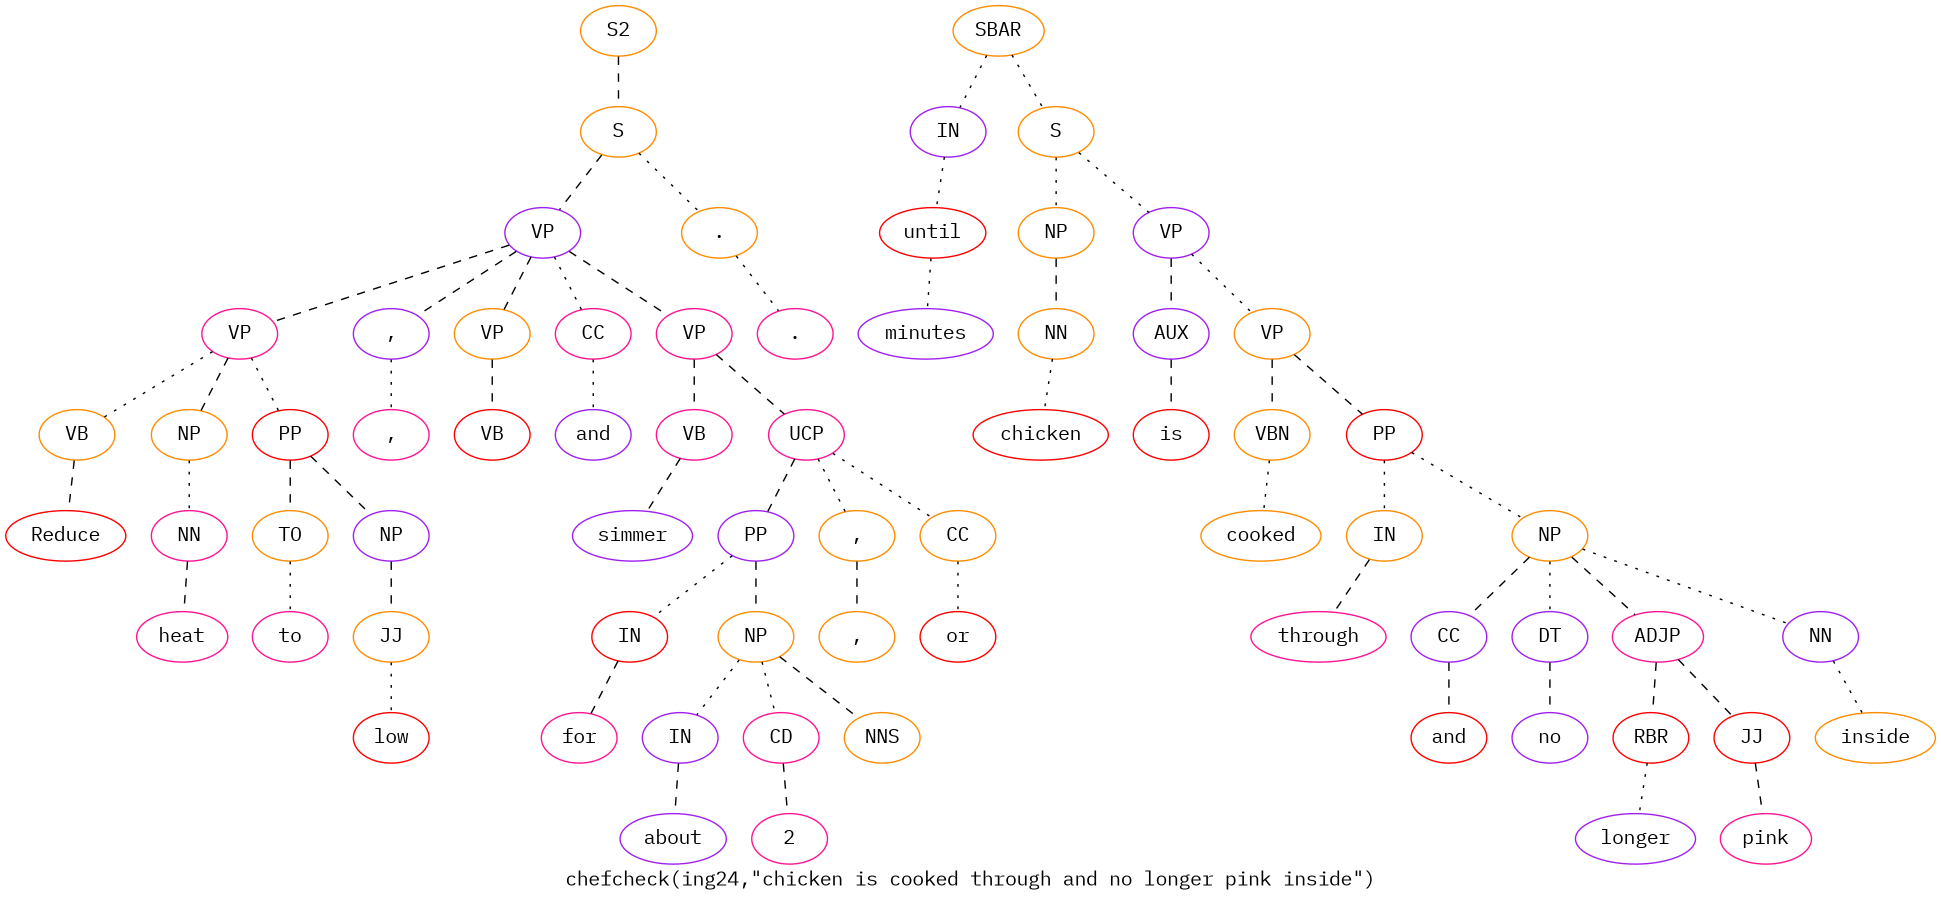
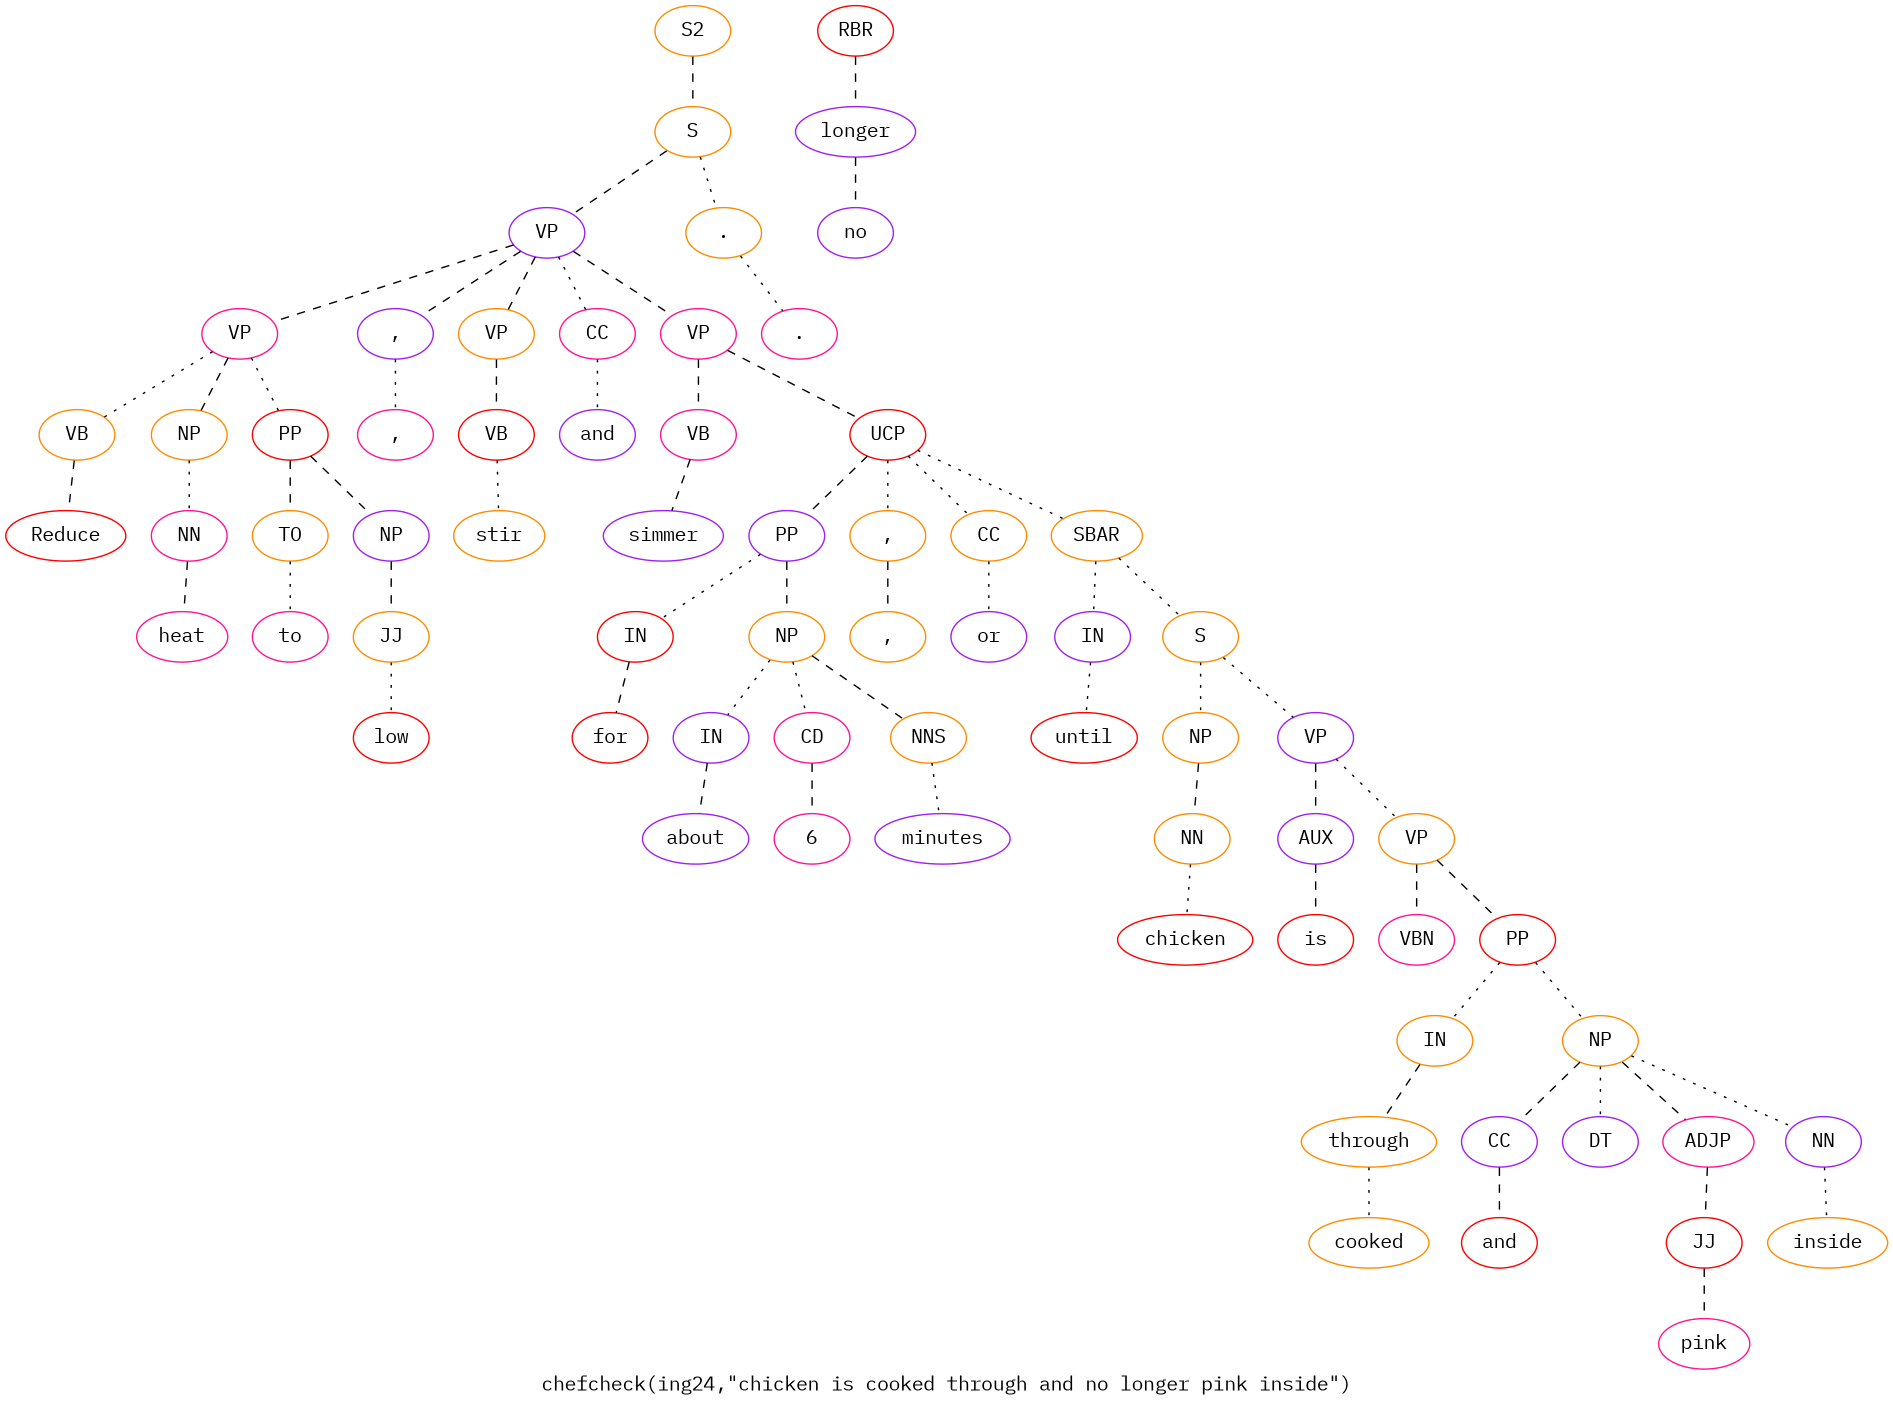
(929, 284) -> (935, 788)
(806, 435) -> (888, 435)
(1272, 435) -> (1417, 940)
none -> (990, 484)
(1267, 486) -> (1369, 1193)
none -> (499, 536)
(958, 637) -> (989, 637)
(1318, 637) -> (1369, 1142)
(1550, 688) -> (856, 183)
(1654, 688) -> none
(579, 738) -> (610, 738)
(1643, 788) -> (856, 82)
(790, 839) -> (812, 839)
